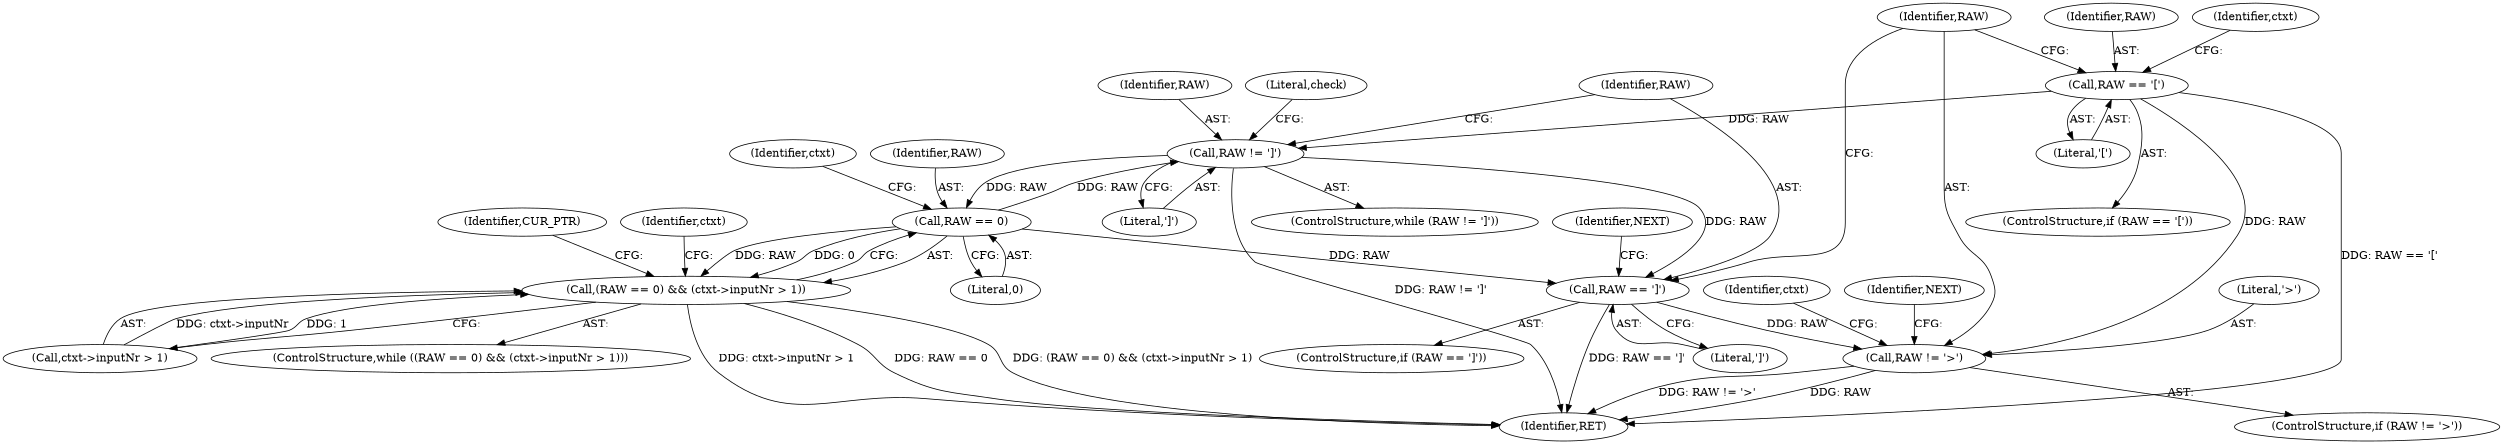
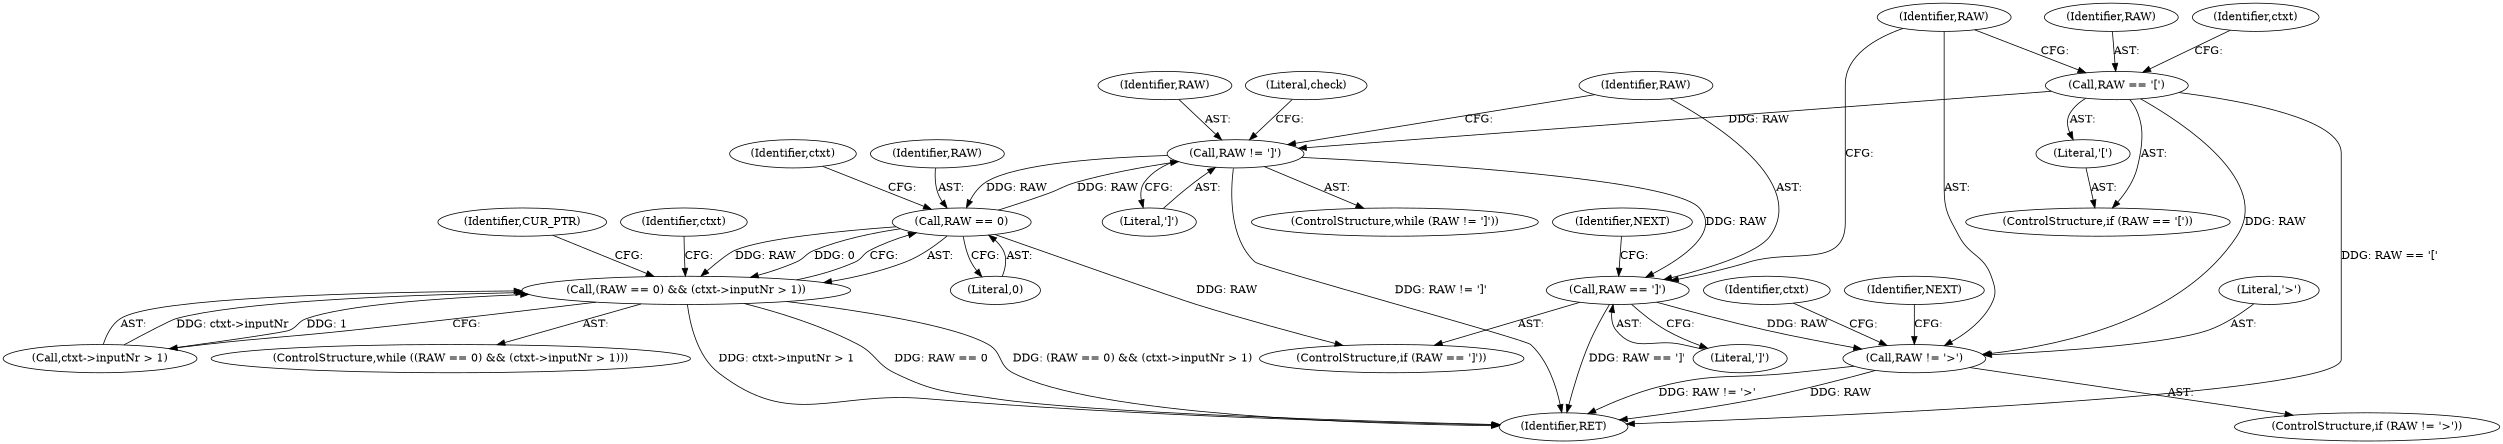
(2100, 124) -> (2090, 184)
(1285, 256) -> (1164, 293)
